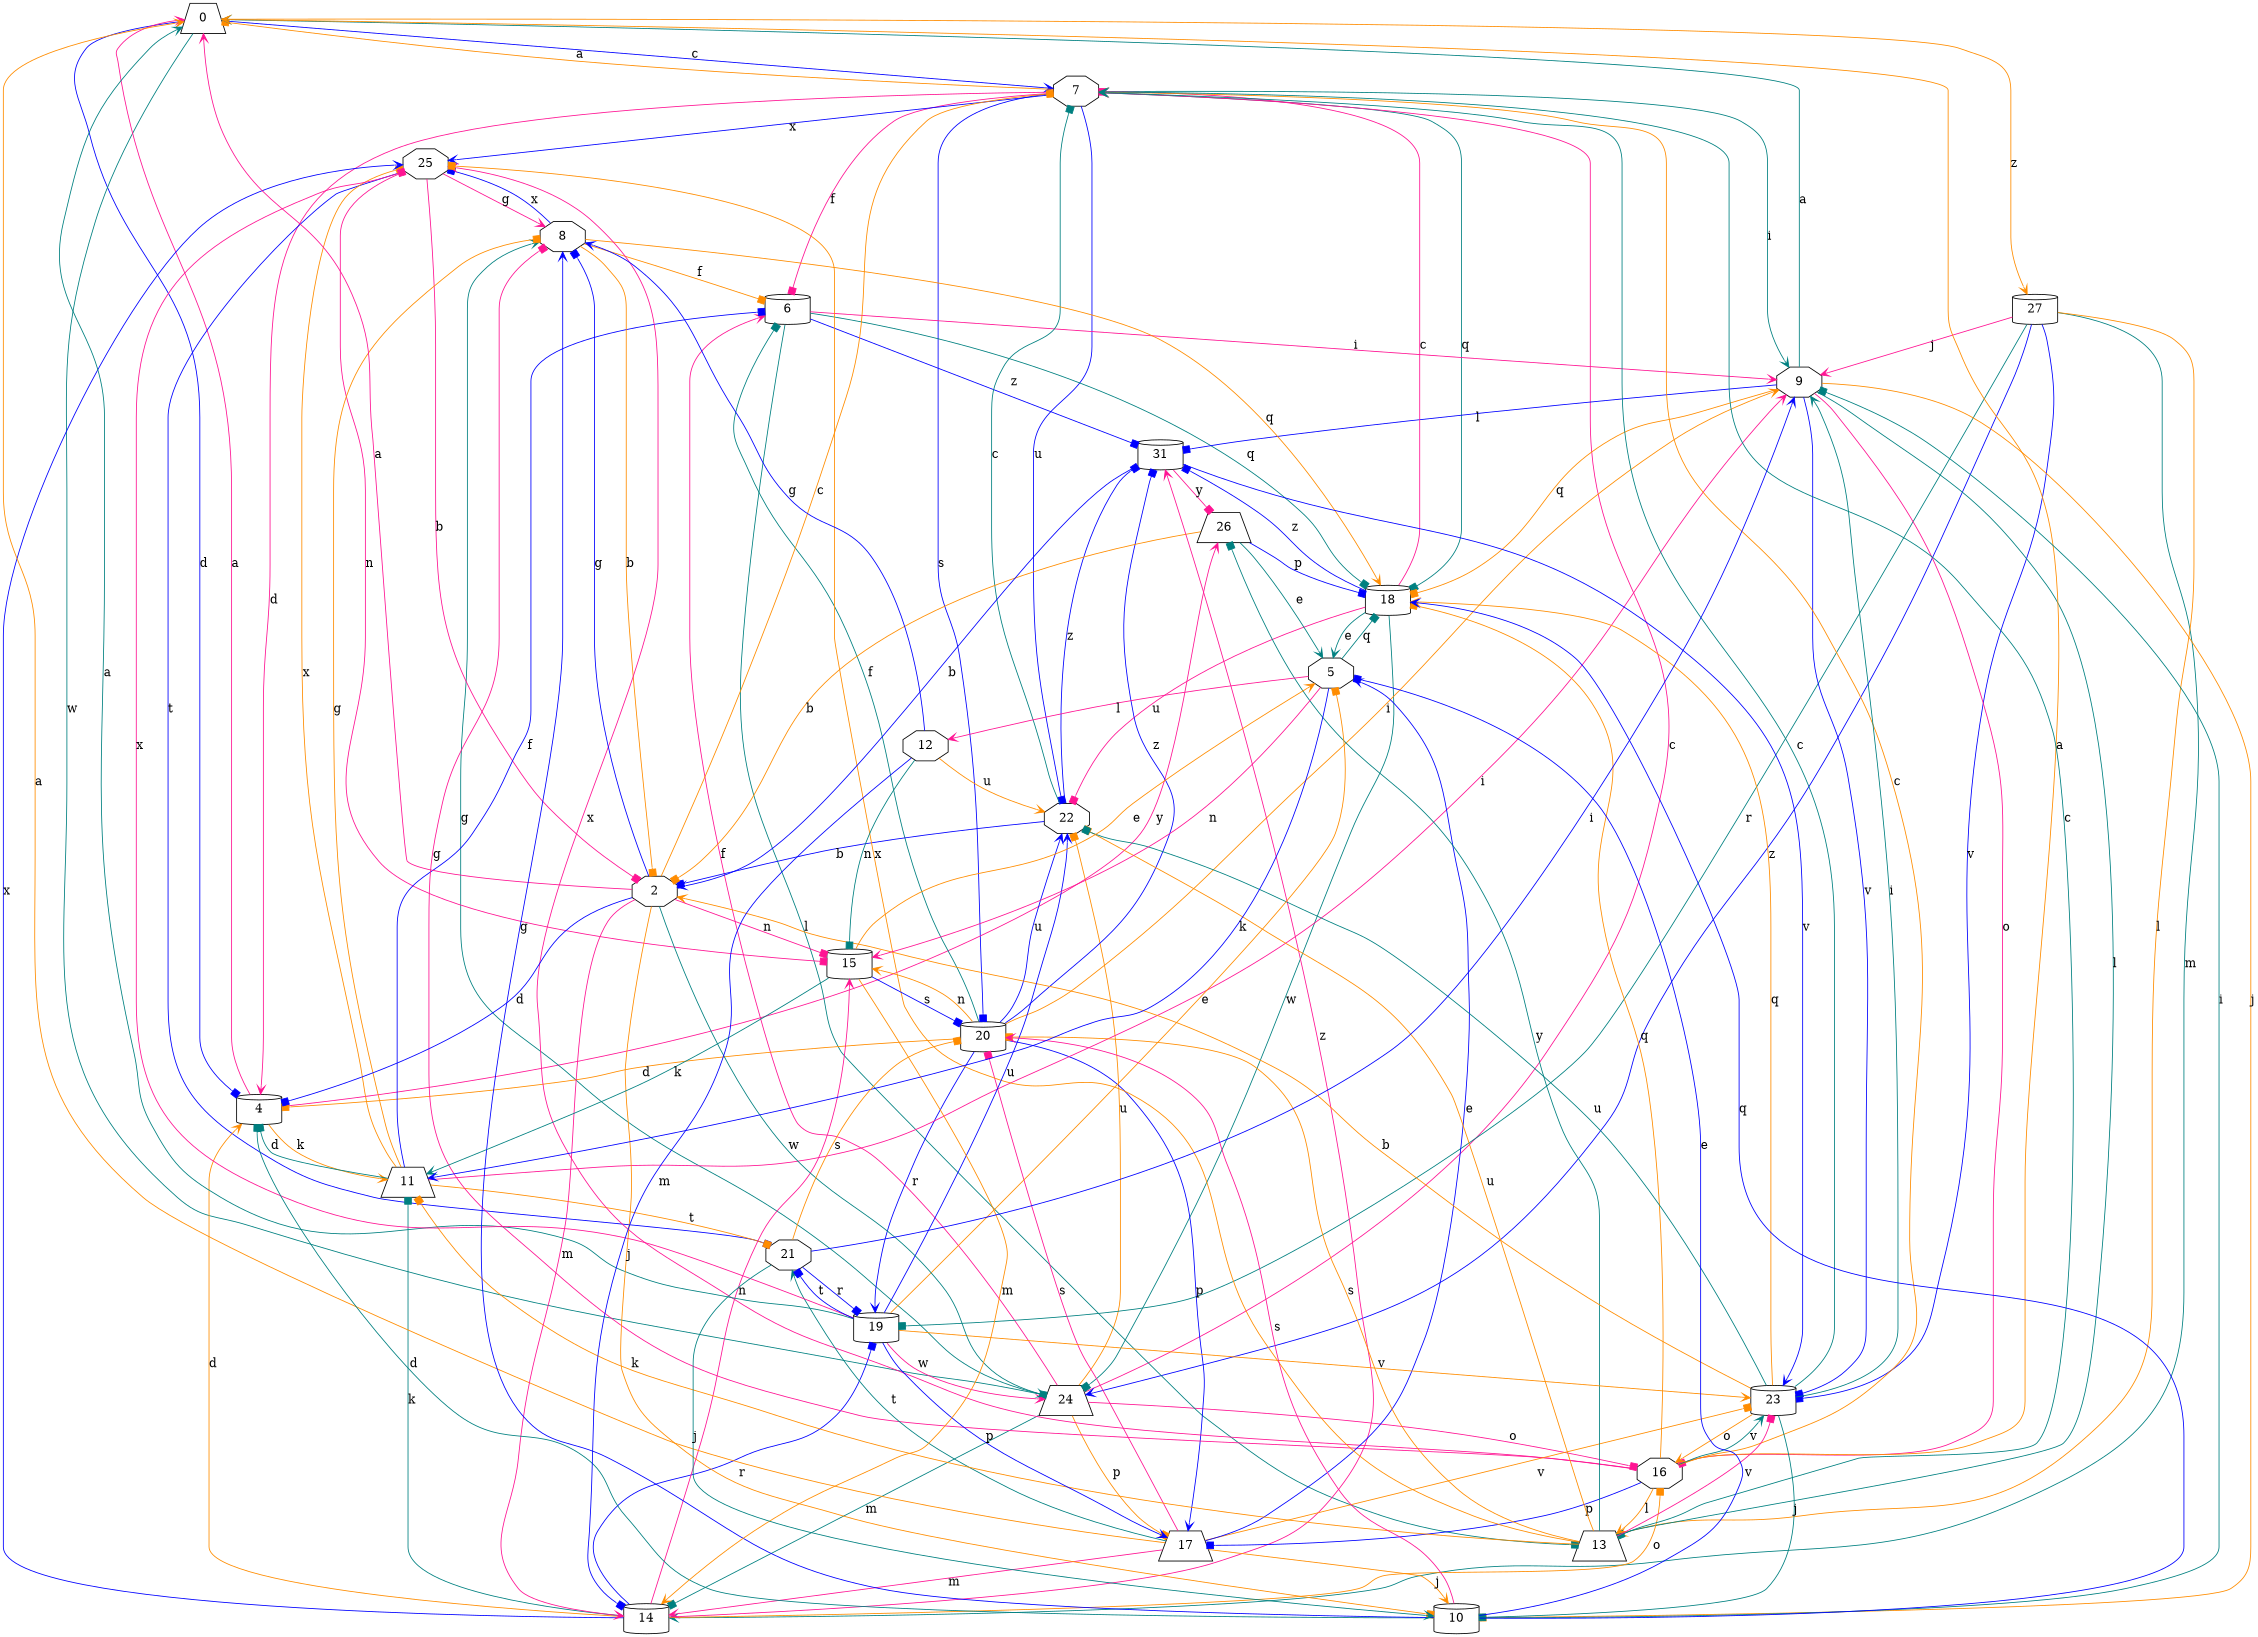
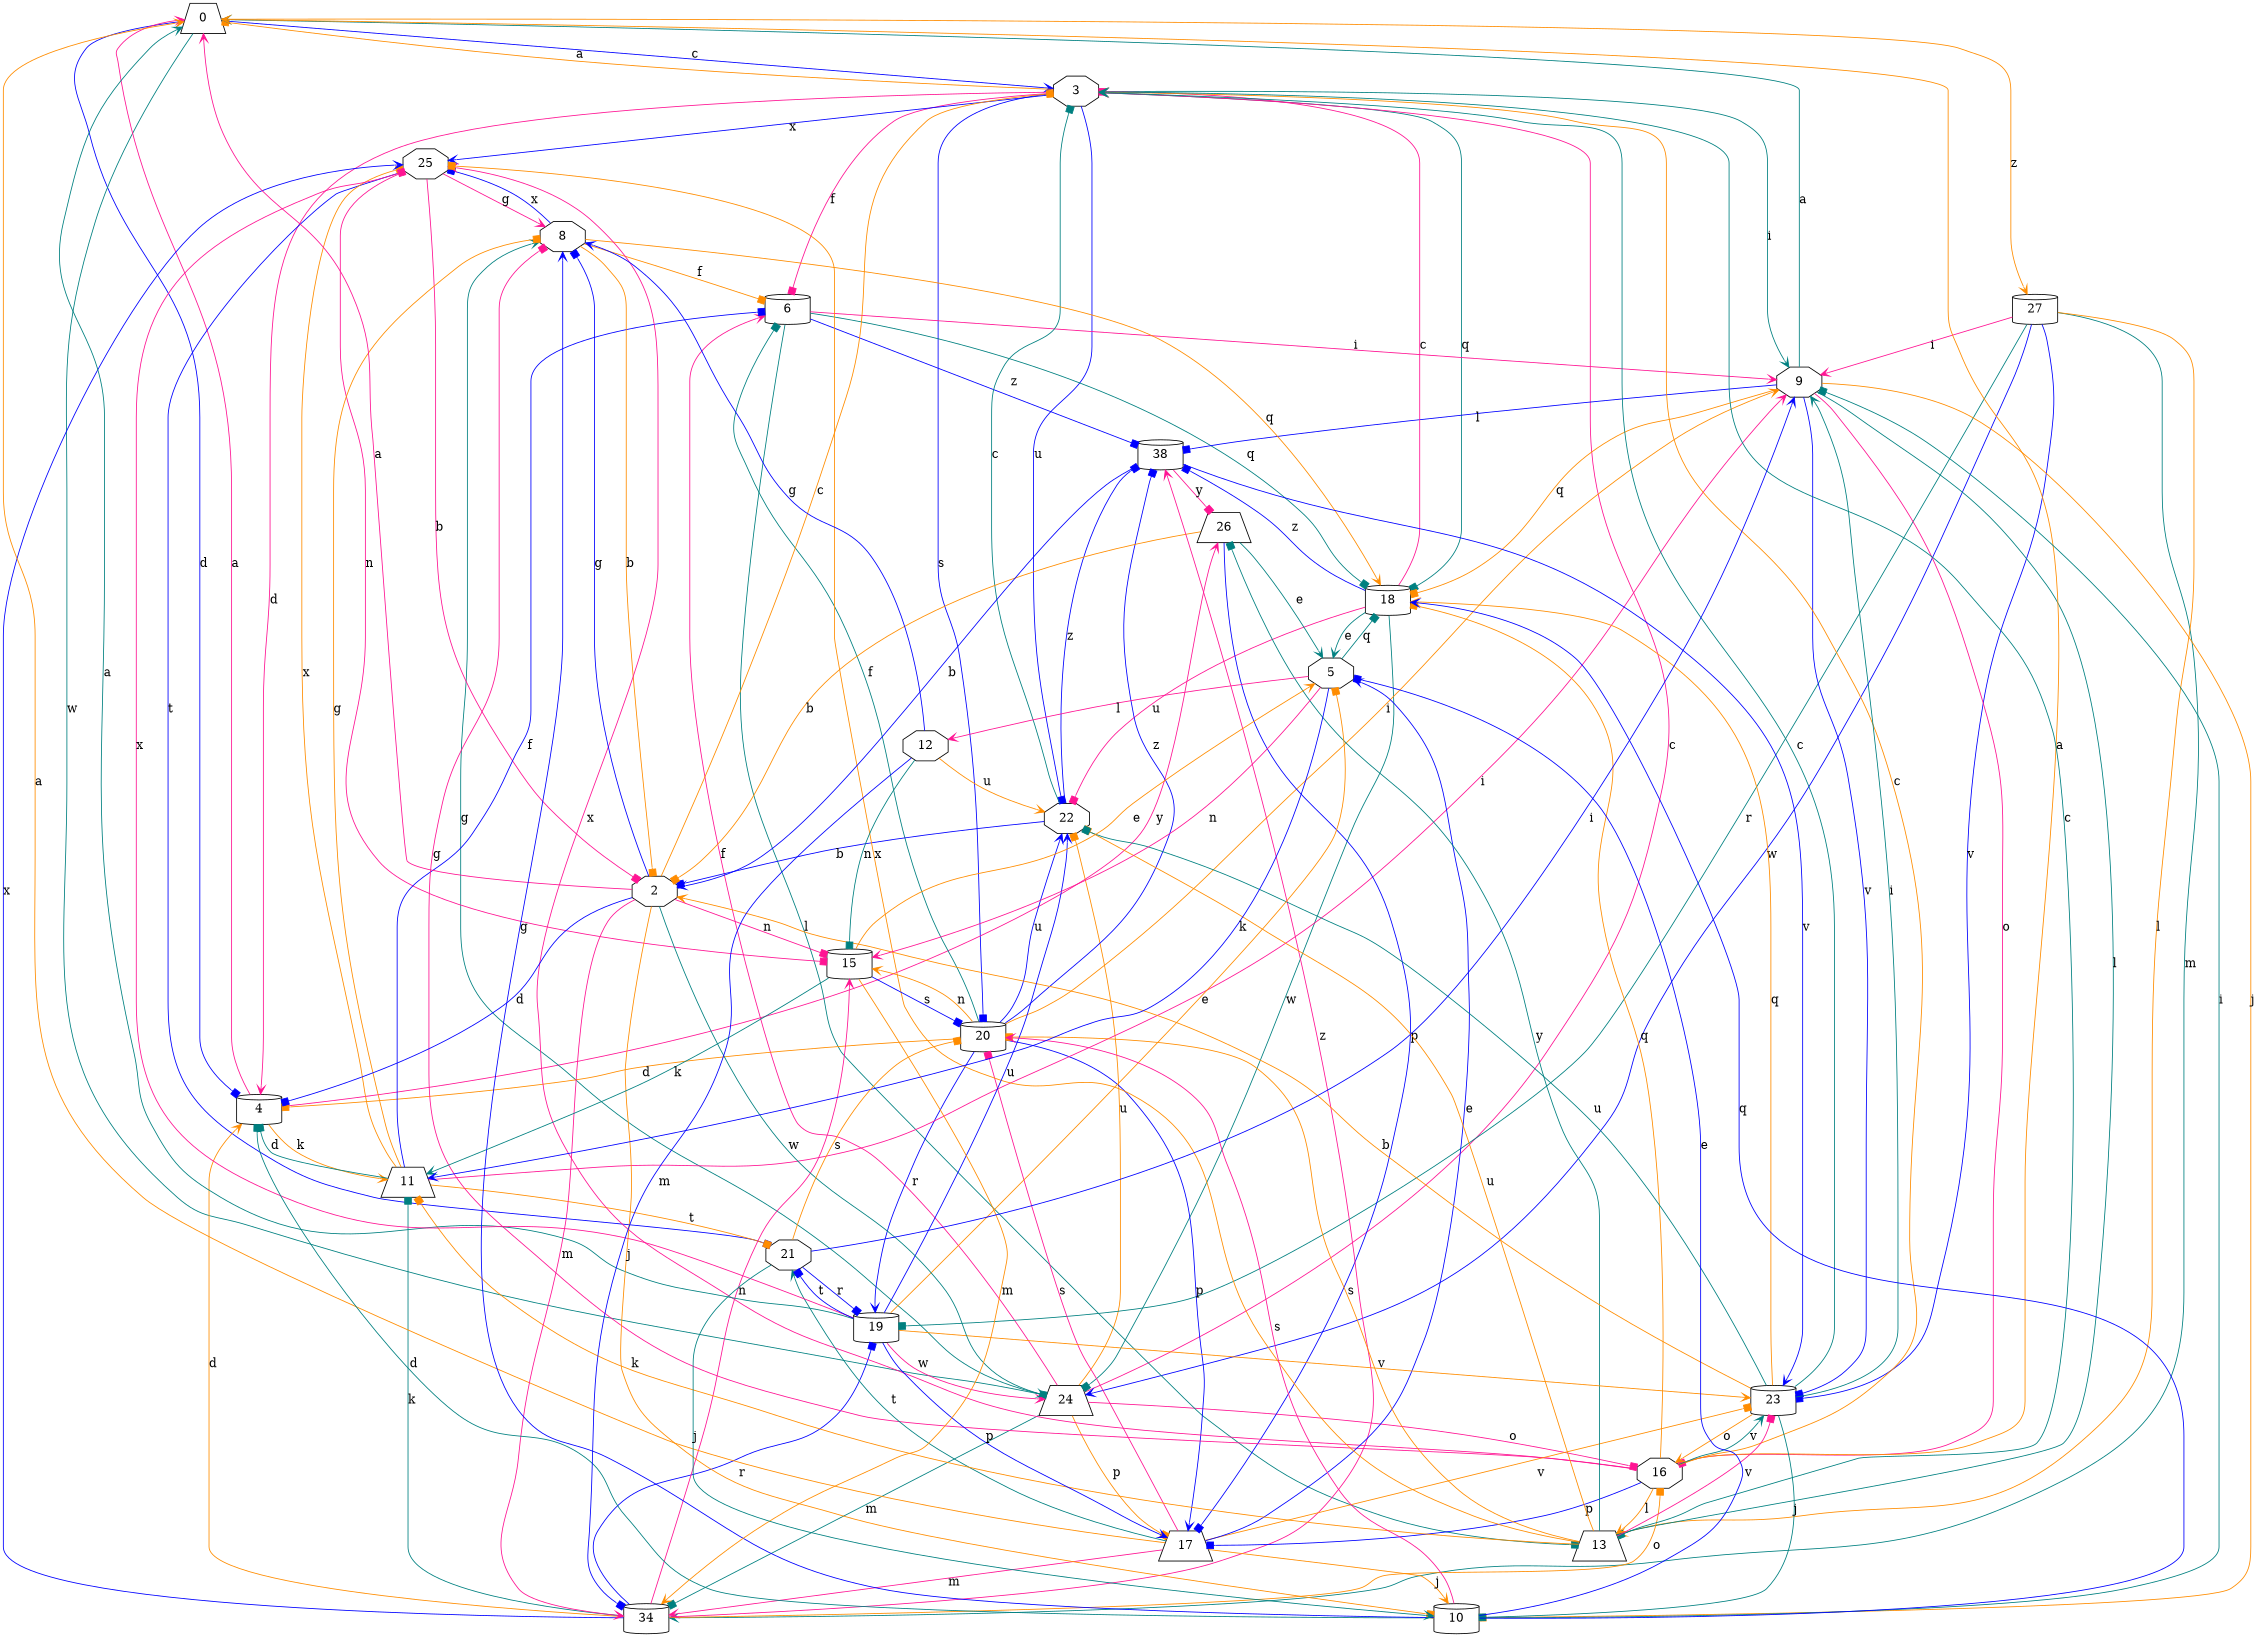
(1076, 91) -> (1076, 91)
(1933, 346) -> (1933, 346)
(1161, 455) -> (1161, 455)
(1301, 573) -> (1409, 1006)
(1772, 855) -> (1772, 855)
(646, 1619) -> (646, 1619)
